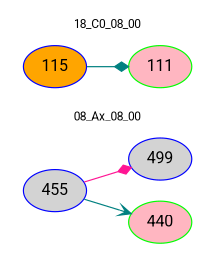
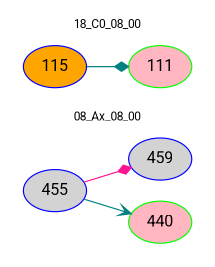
(160, 159) -> (160, 159)
